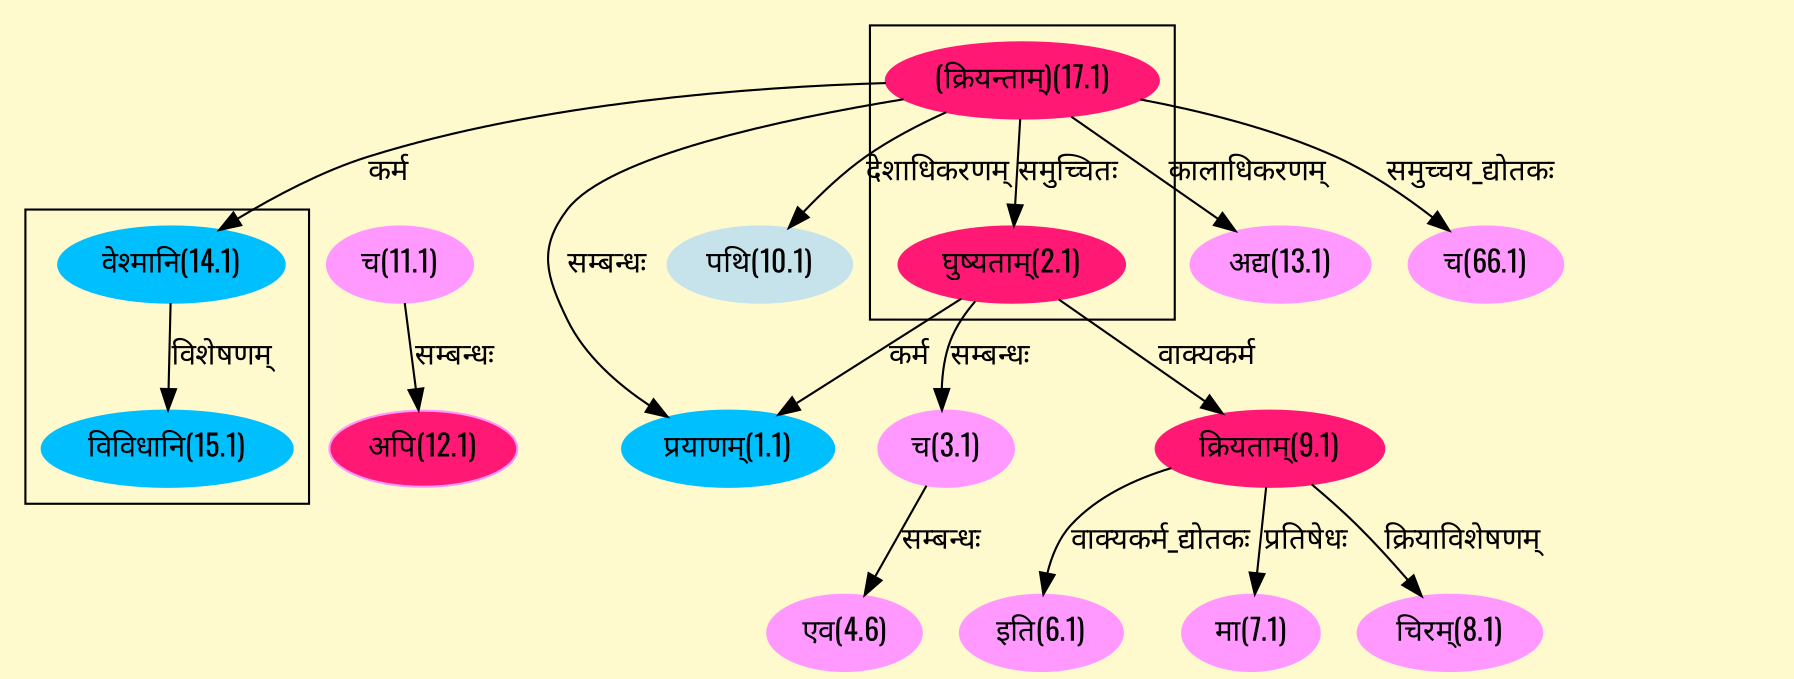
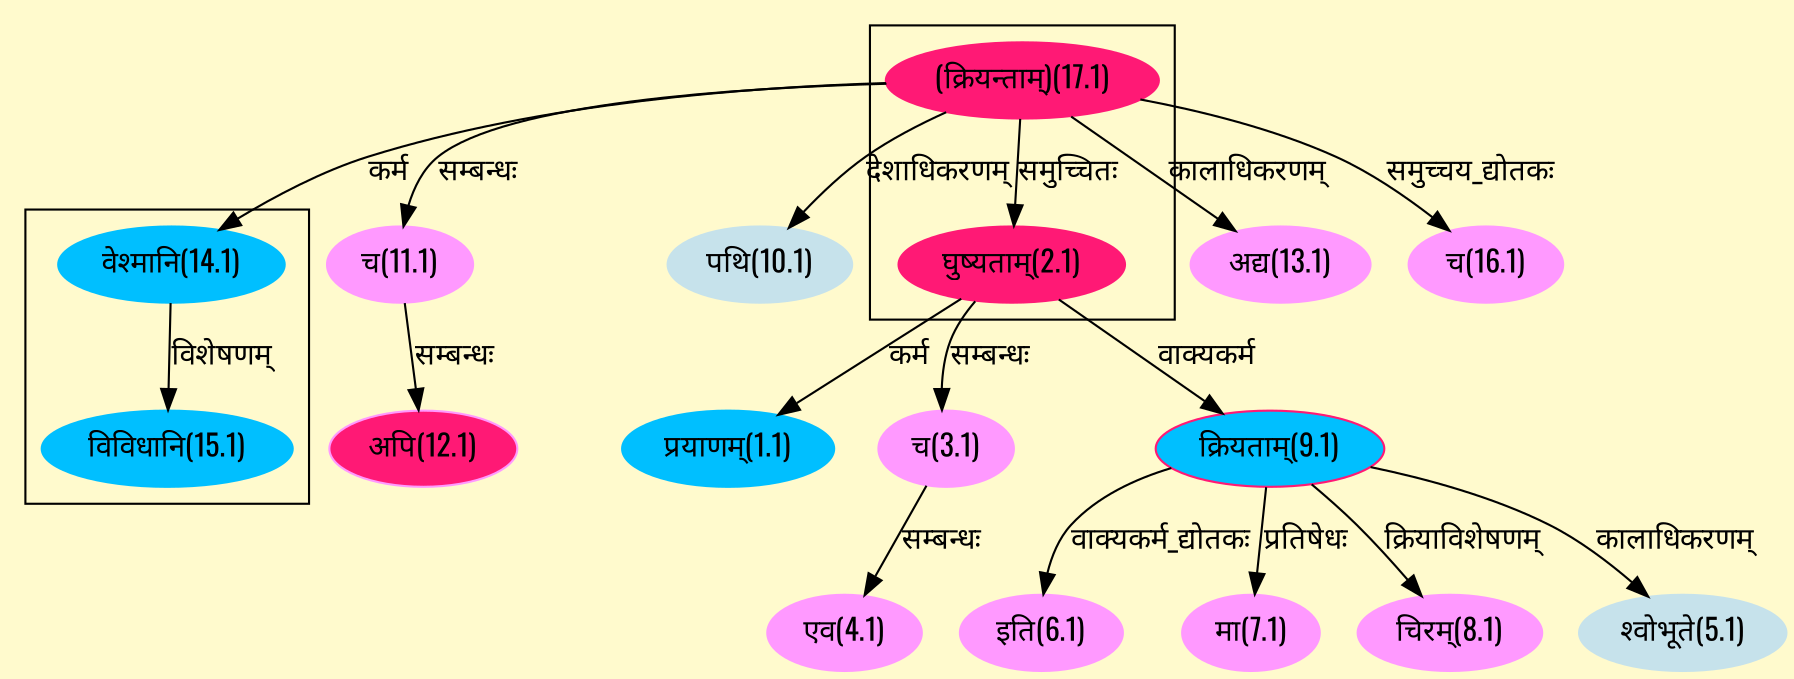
(616, 175) -> (629, 102)
(1486, 265) -> (1486, 265)
(1270, 449) -> (1270, 449)
(845, 633) -> (845, 633)
none -> (1683, 633)
